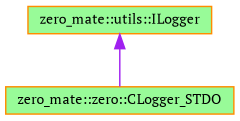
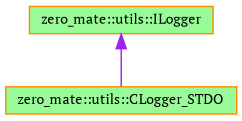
(120, 100) -> (121, 100)
